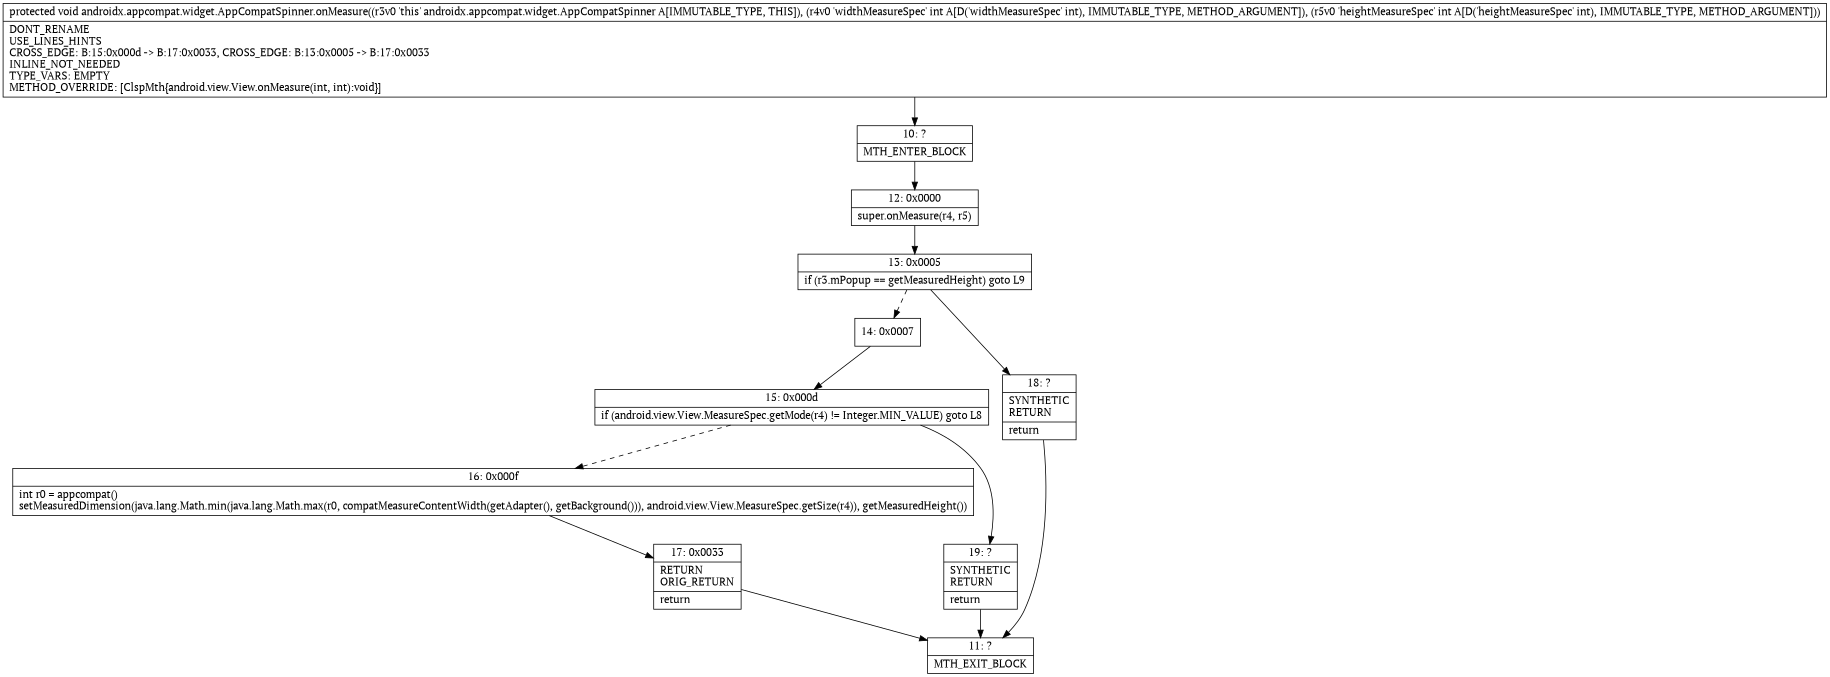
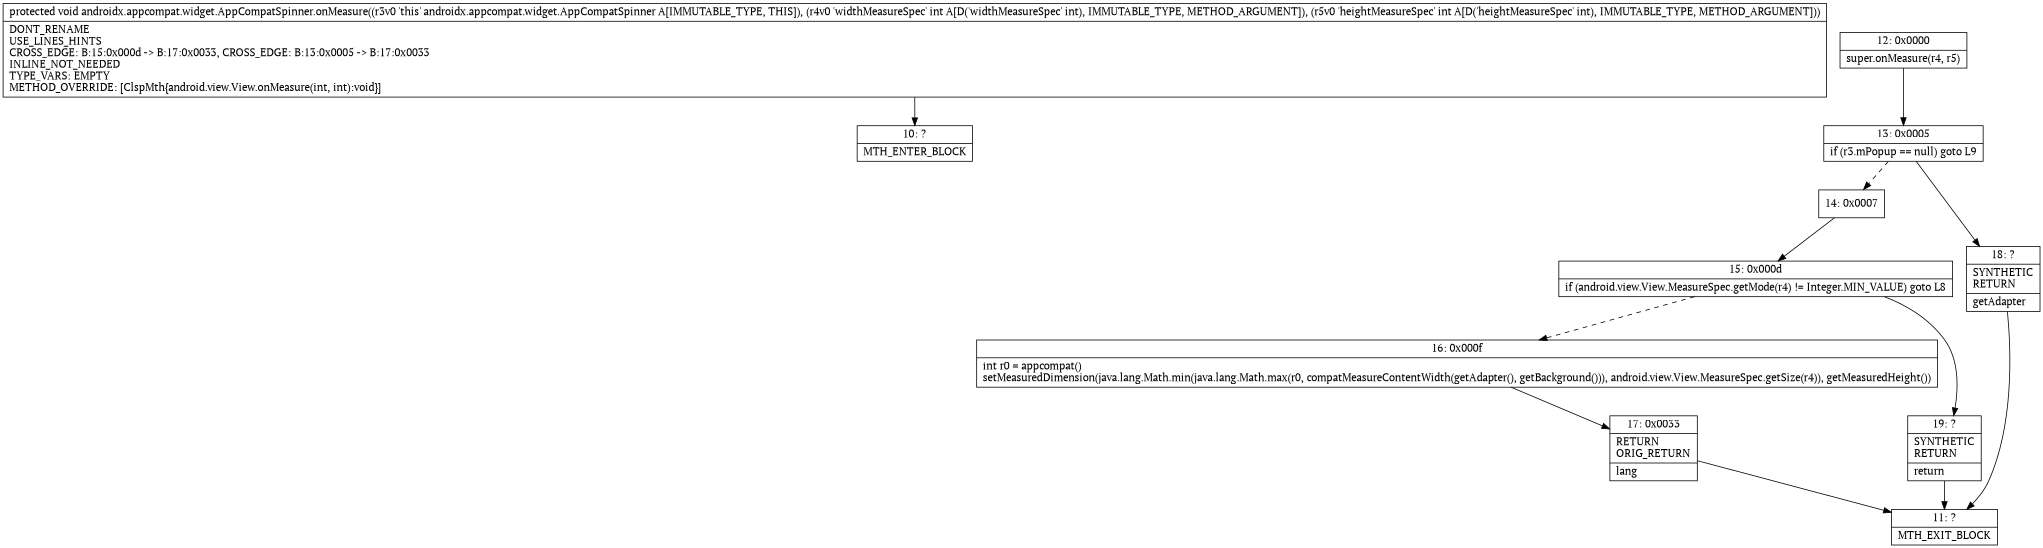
(915, 172) -> none
(915, 280) -> (1903, 152)
(1024, 431) -> (1999, 302)
(675, 600) -> (1627, 472)
